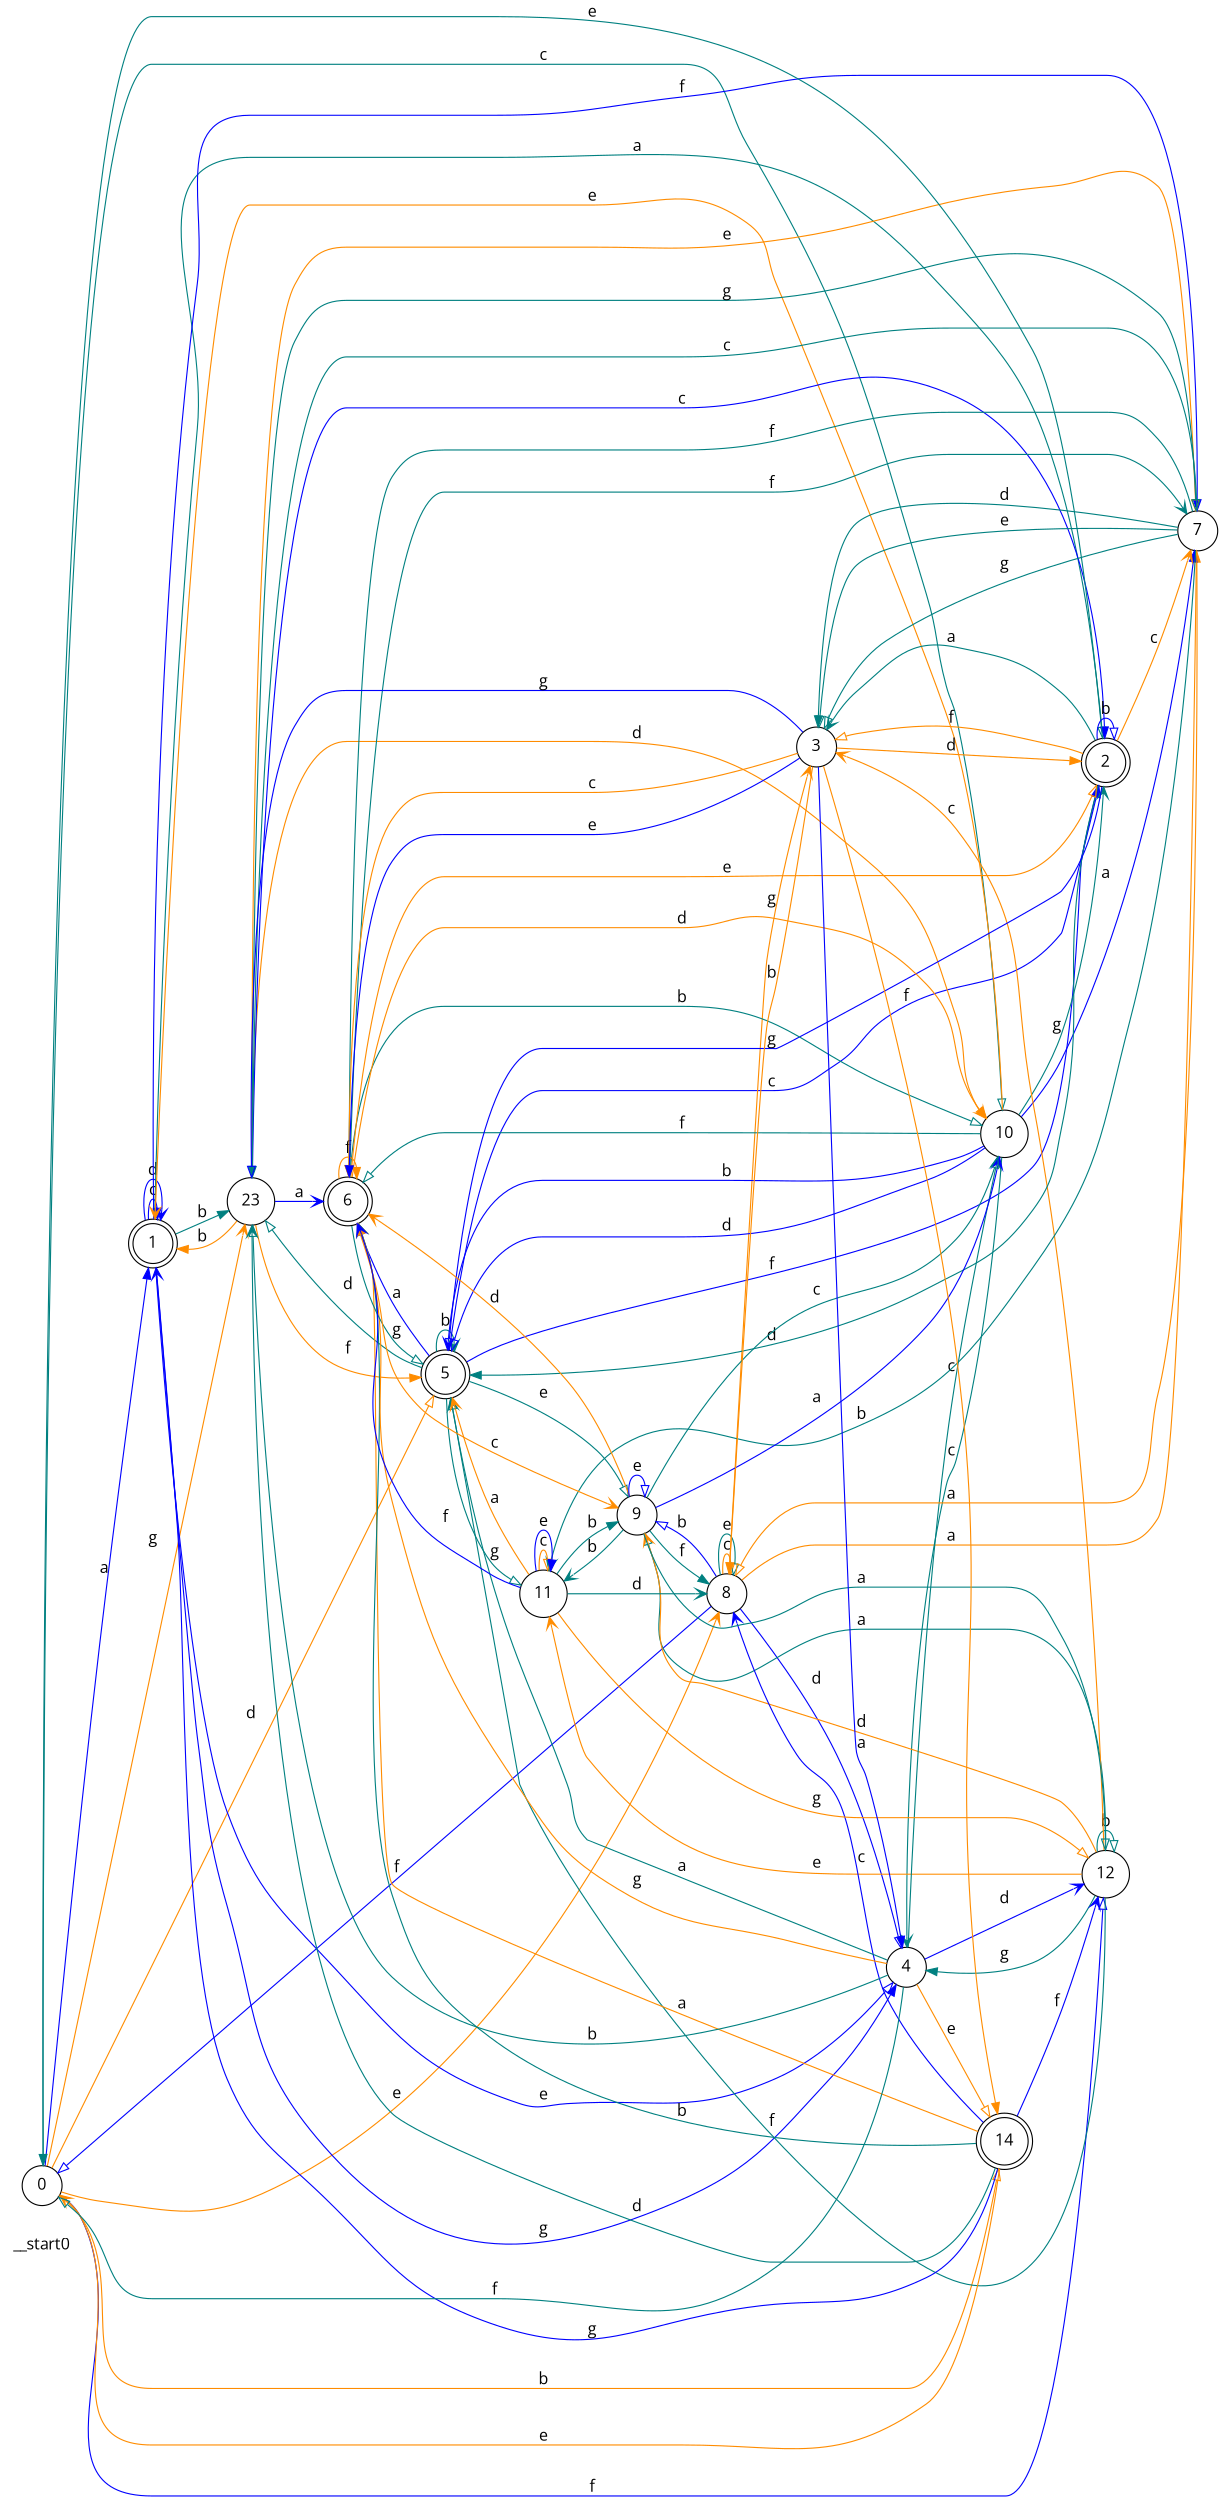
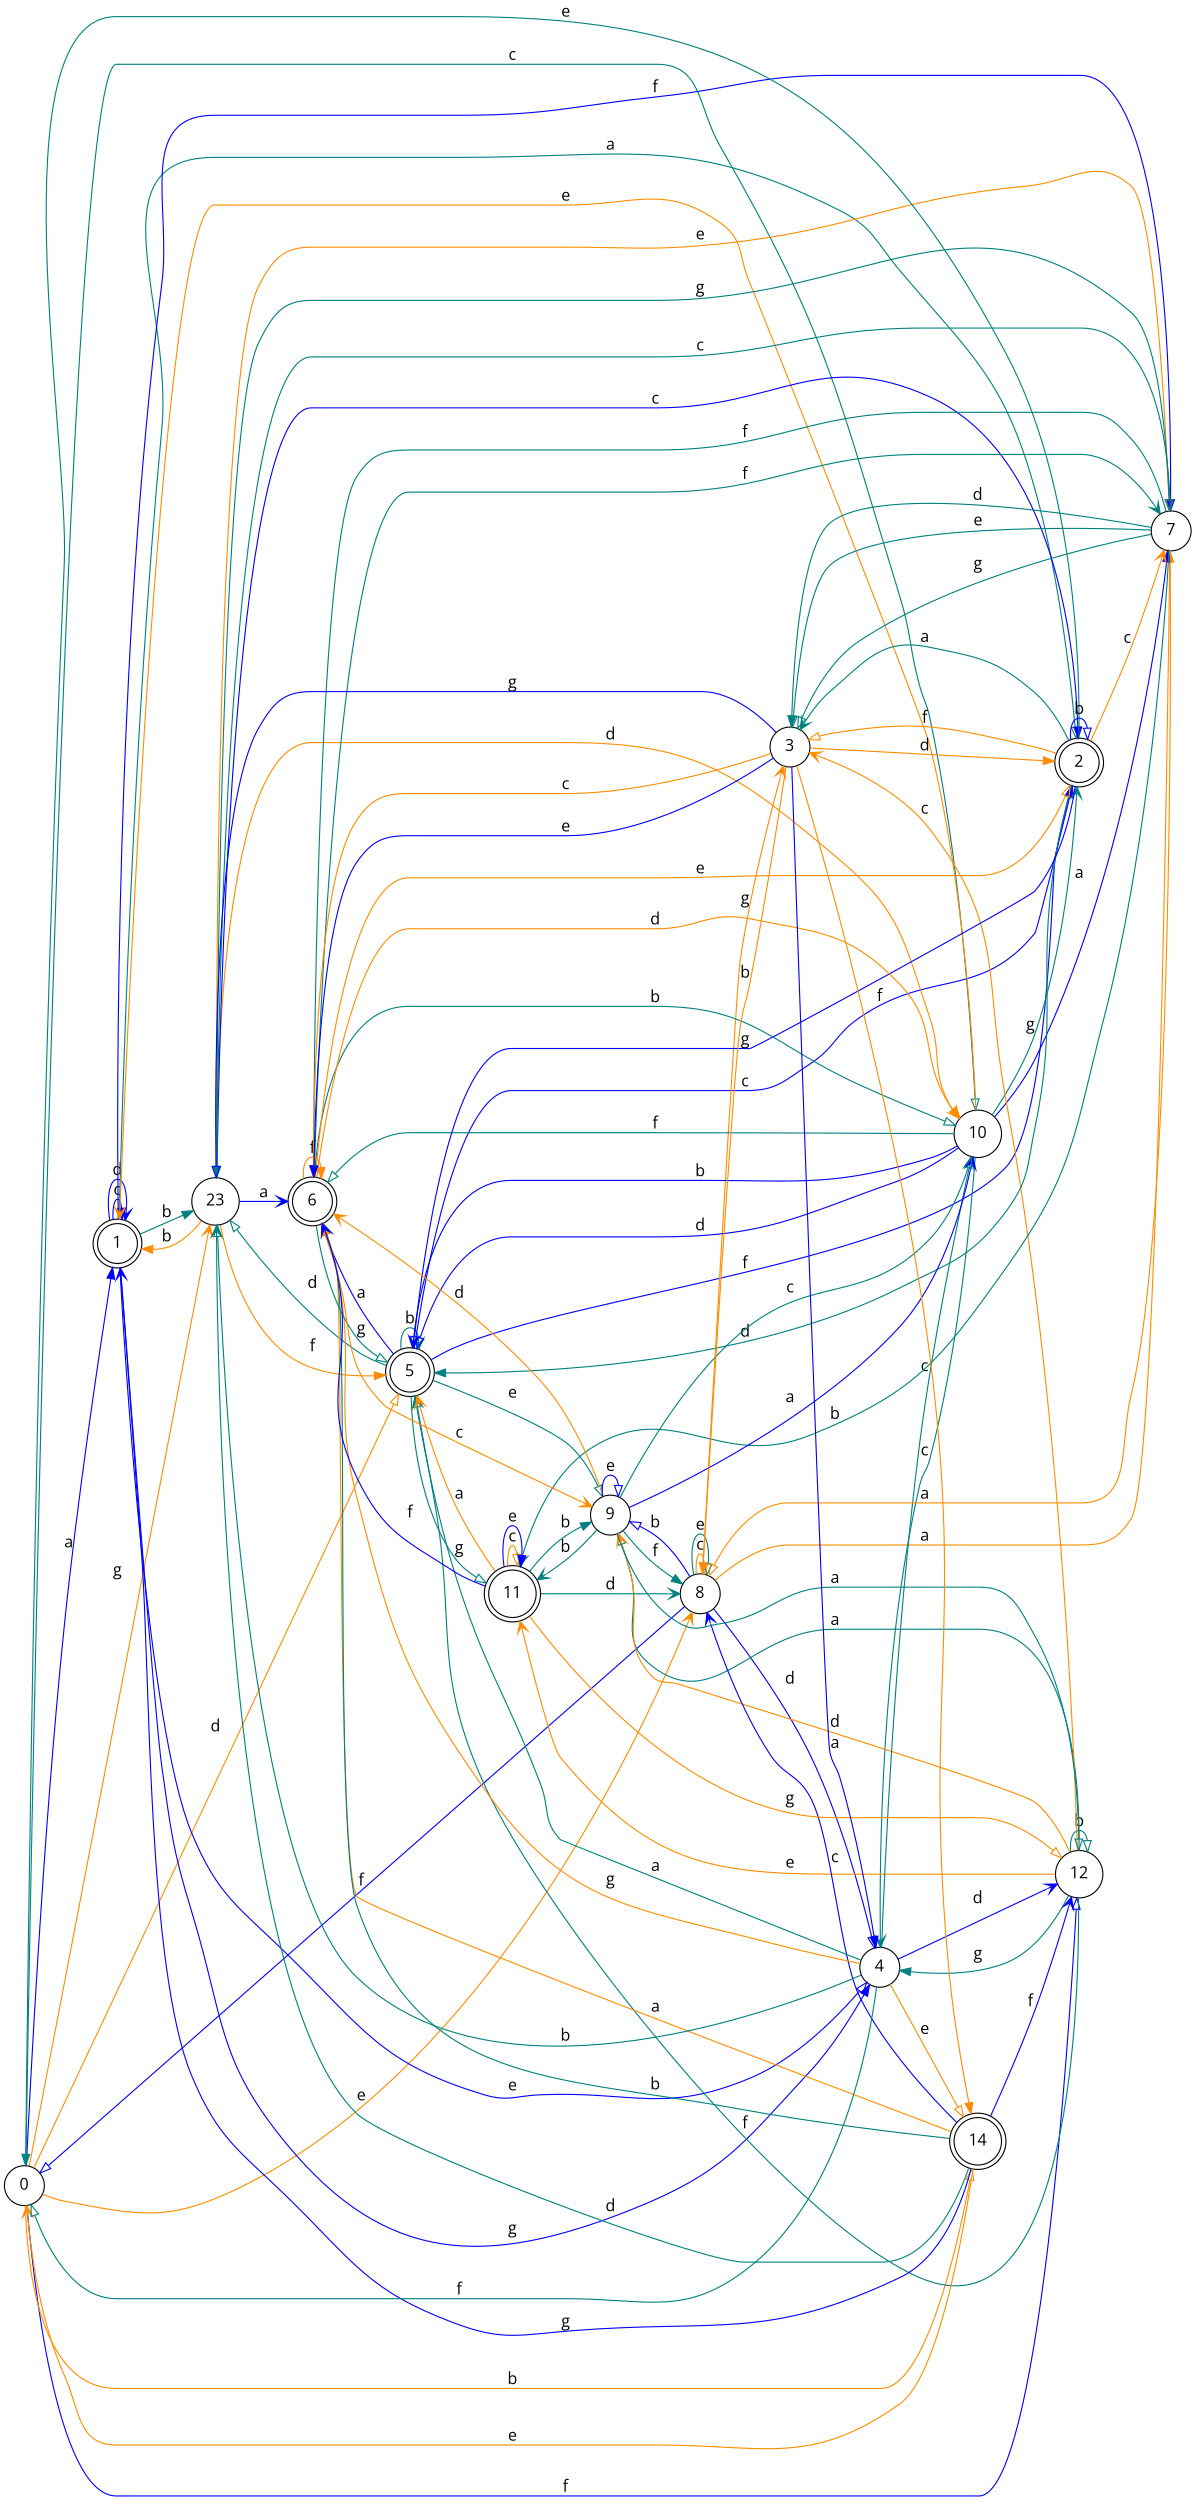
(543, 1594) -> (512, 1594)
(42, 2245) -> none
